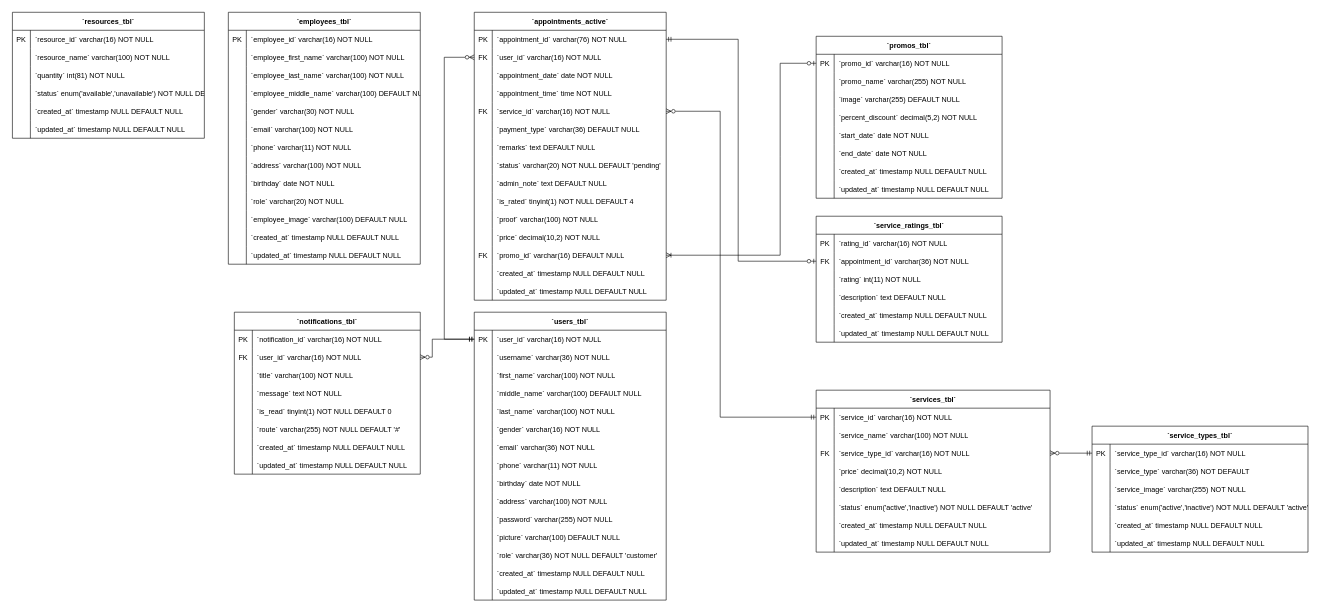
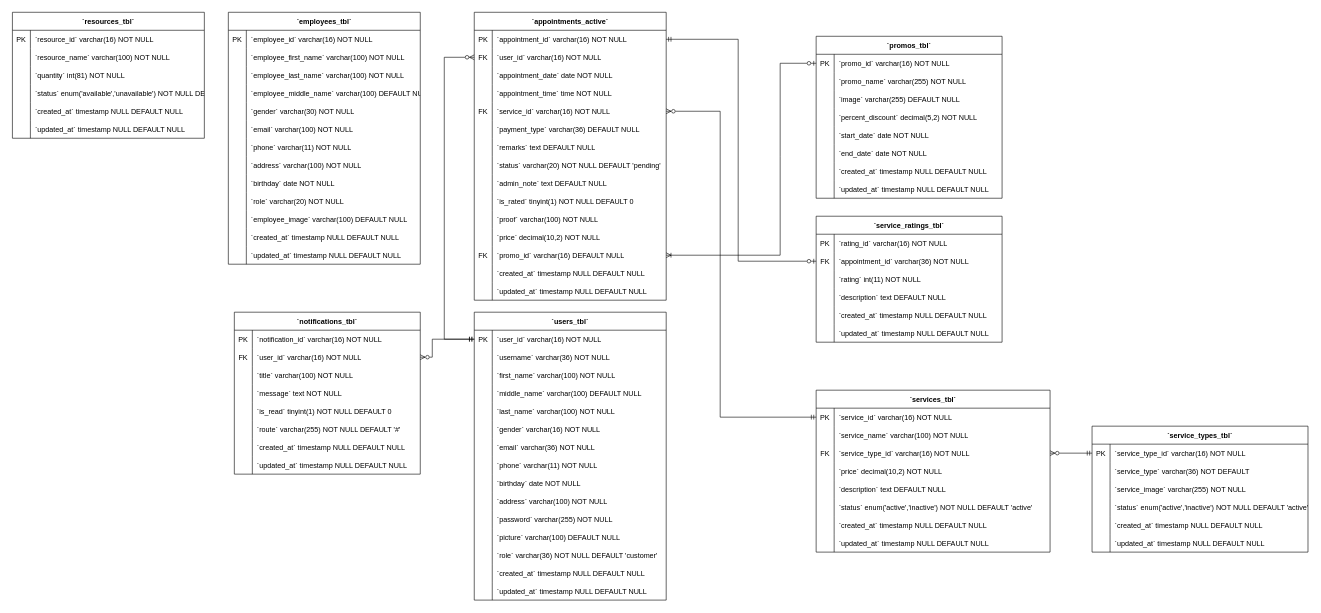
(567, 40) -> (567, 40)
(570, 202) -> (570, 202)
